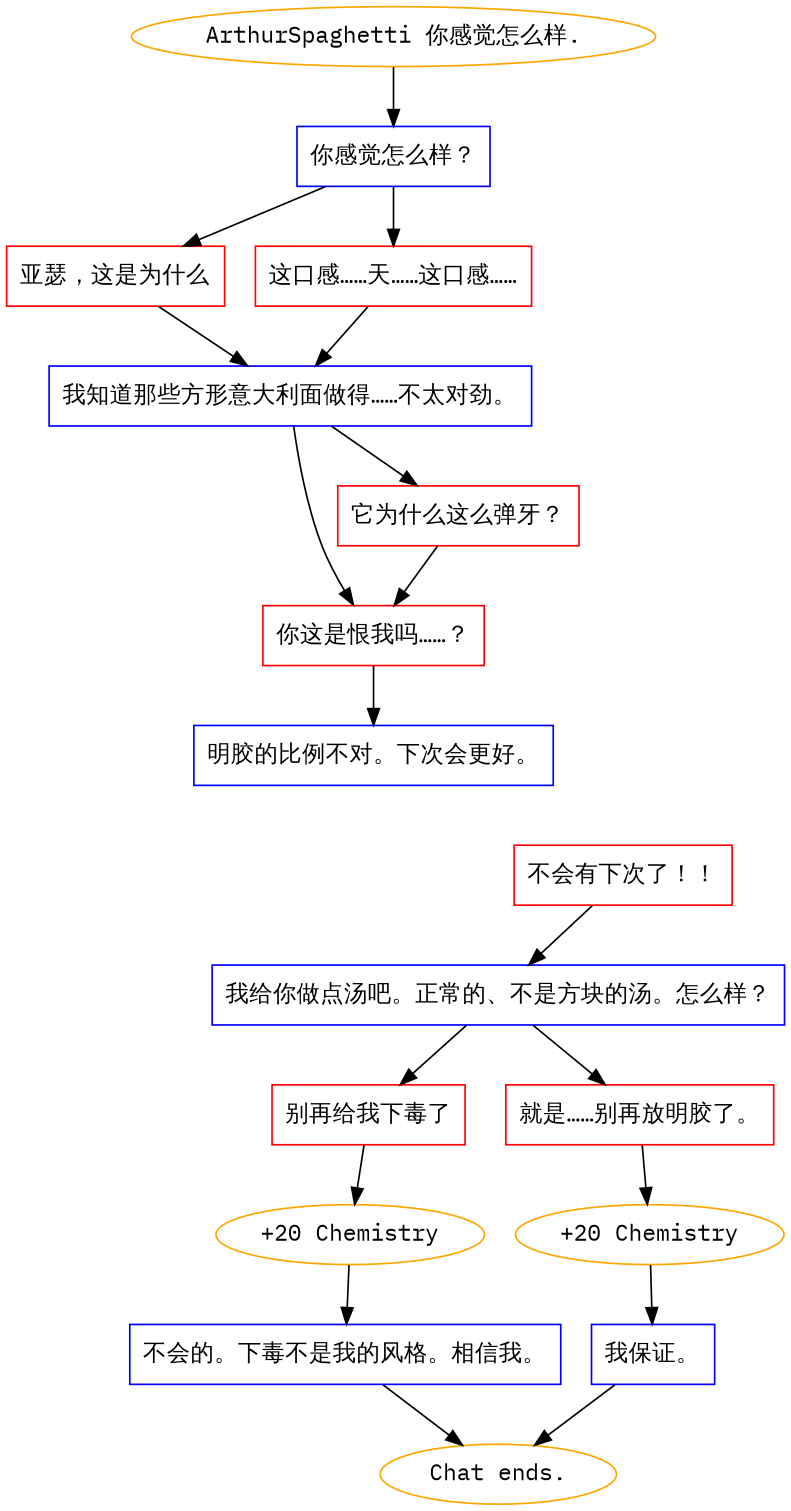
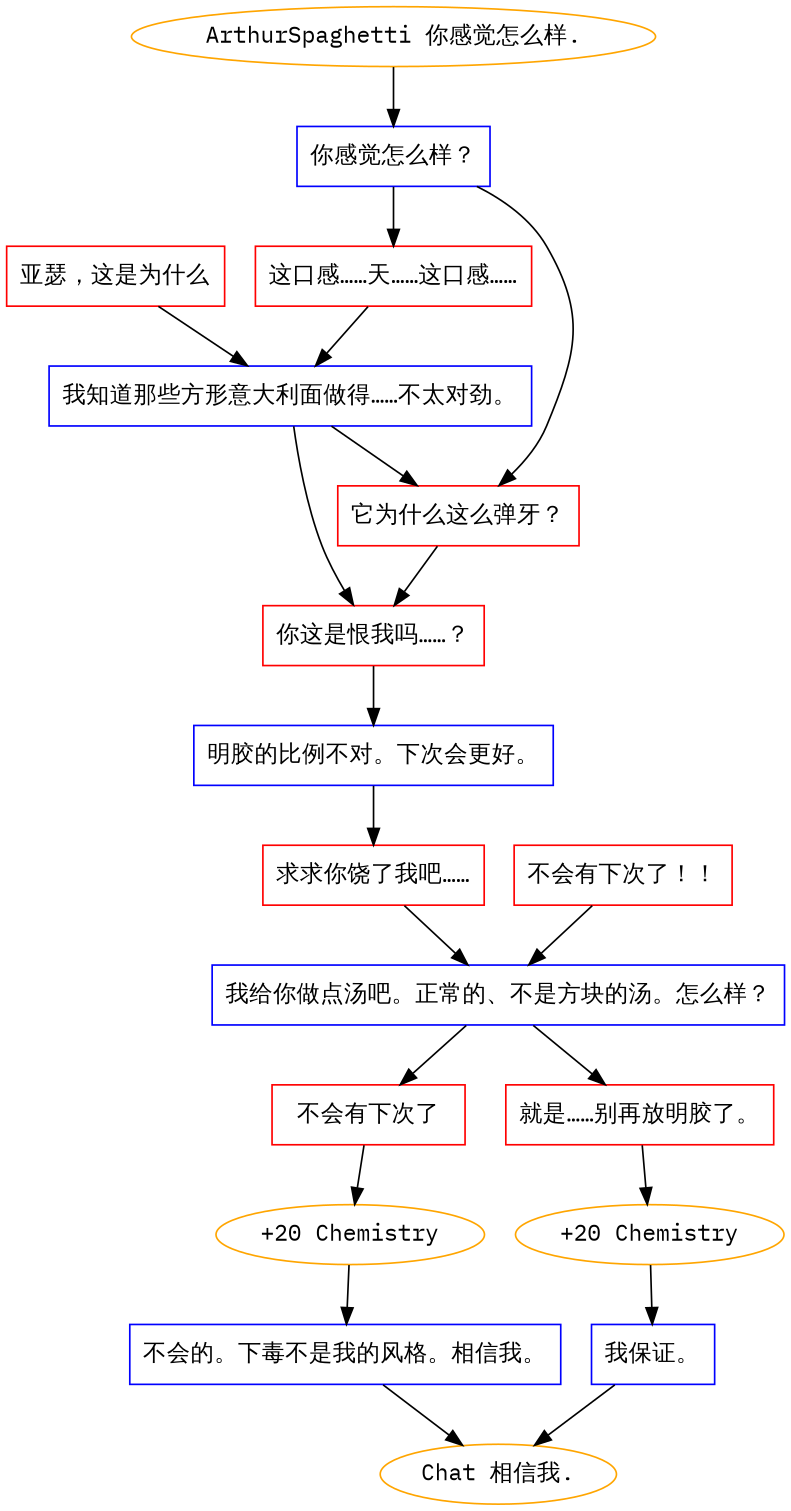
(262, 213) -> (572, 319)
none -> (374, 875)
(369, 1115) -> (369, 1115)
(498, 1474) -> (498, 1474)
